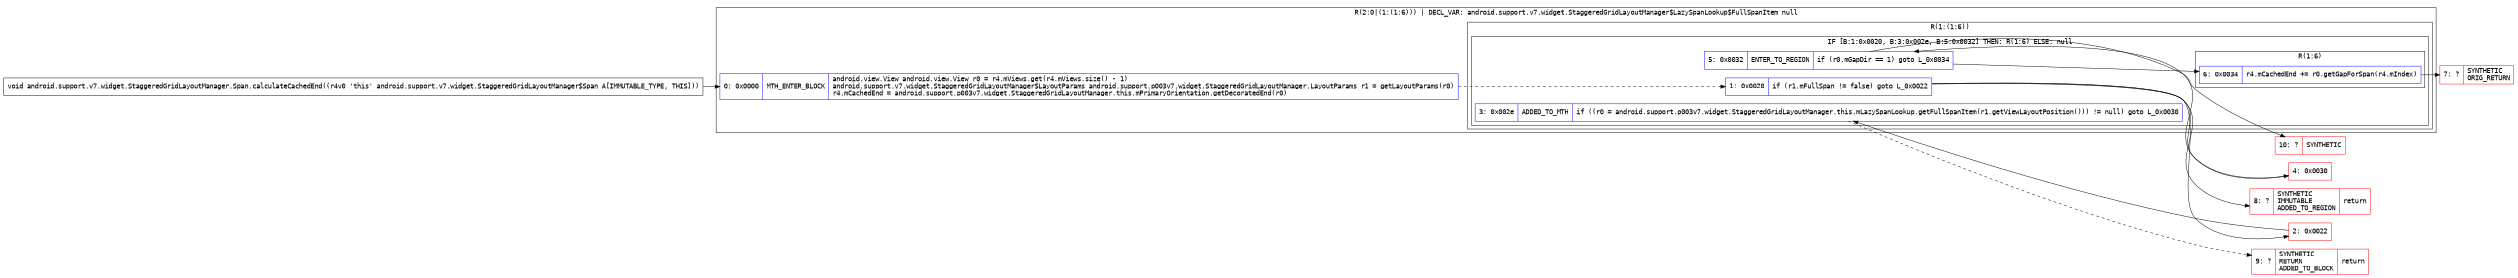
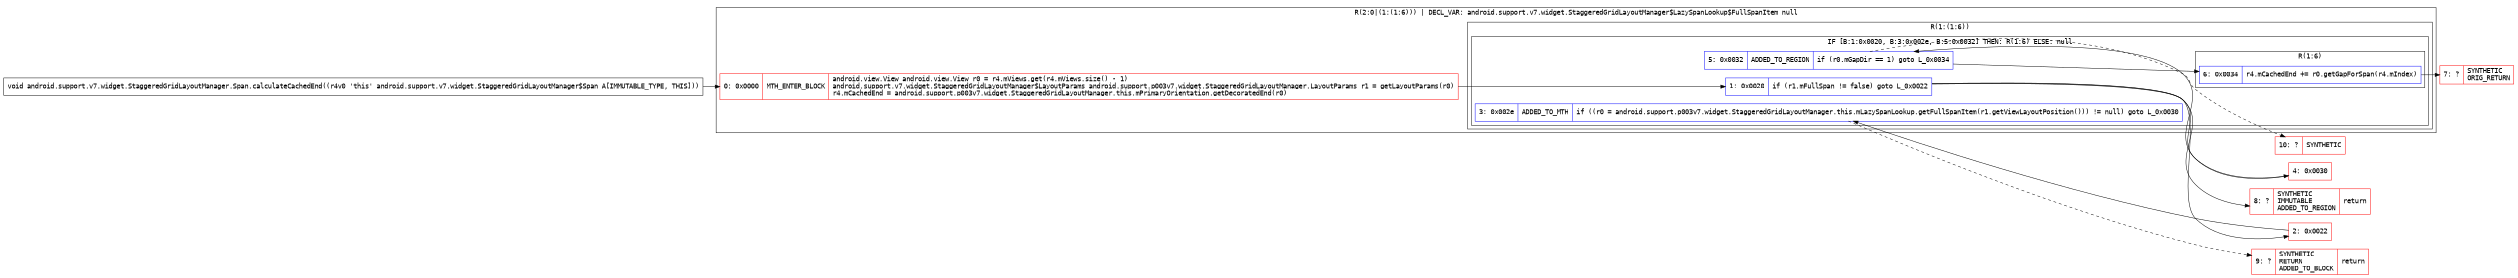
(2087, 45) -> (2087, 45)
(1780, 60) -> (1780, 60)
(1089, 87) -> (1089, 87)
(1589, 87) -> (1589, 87)
